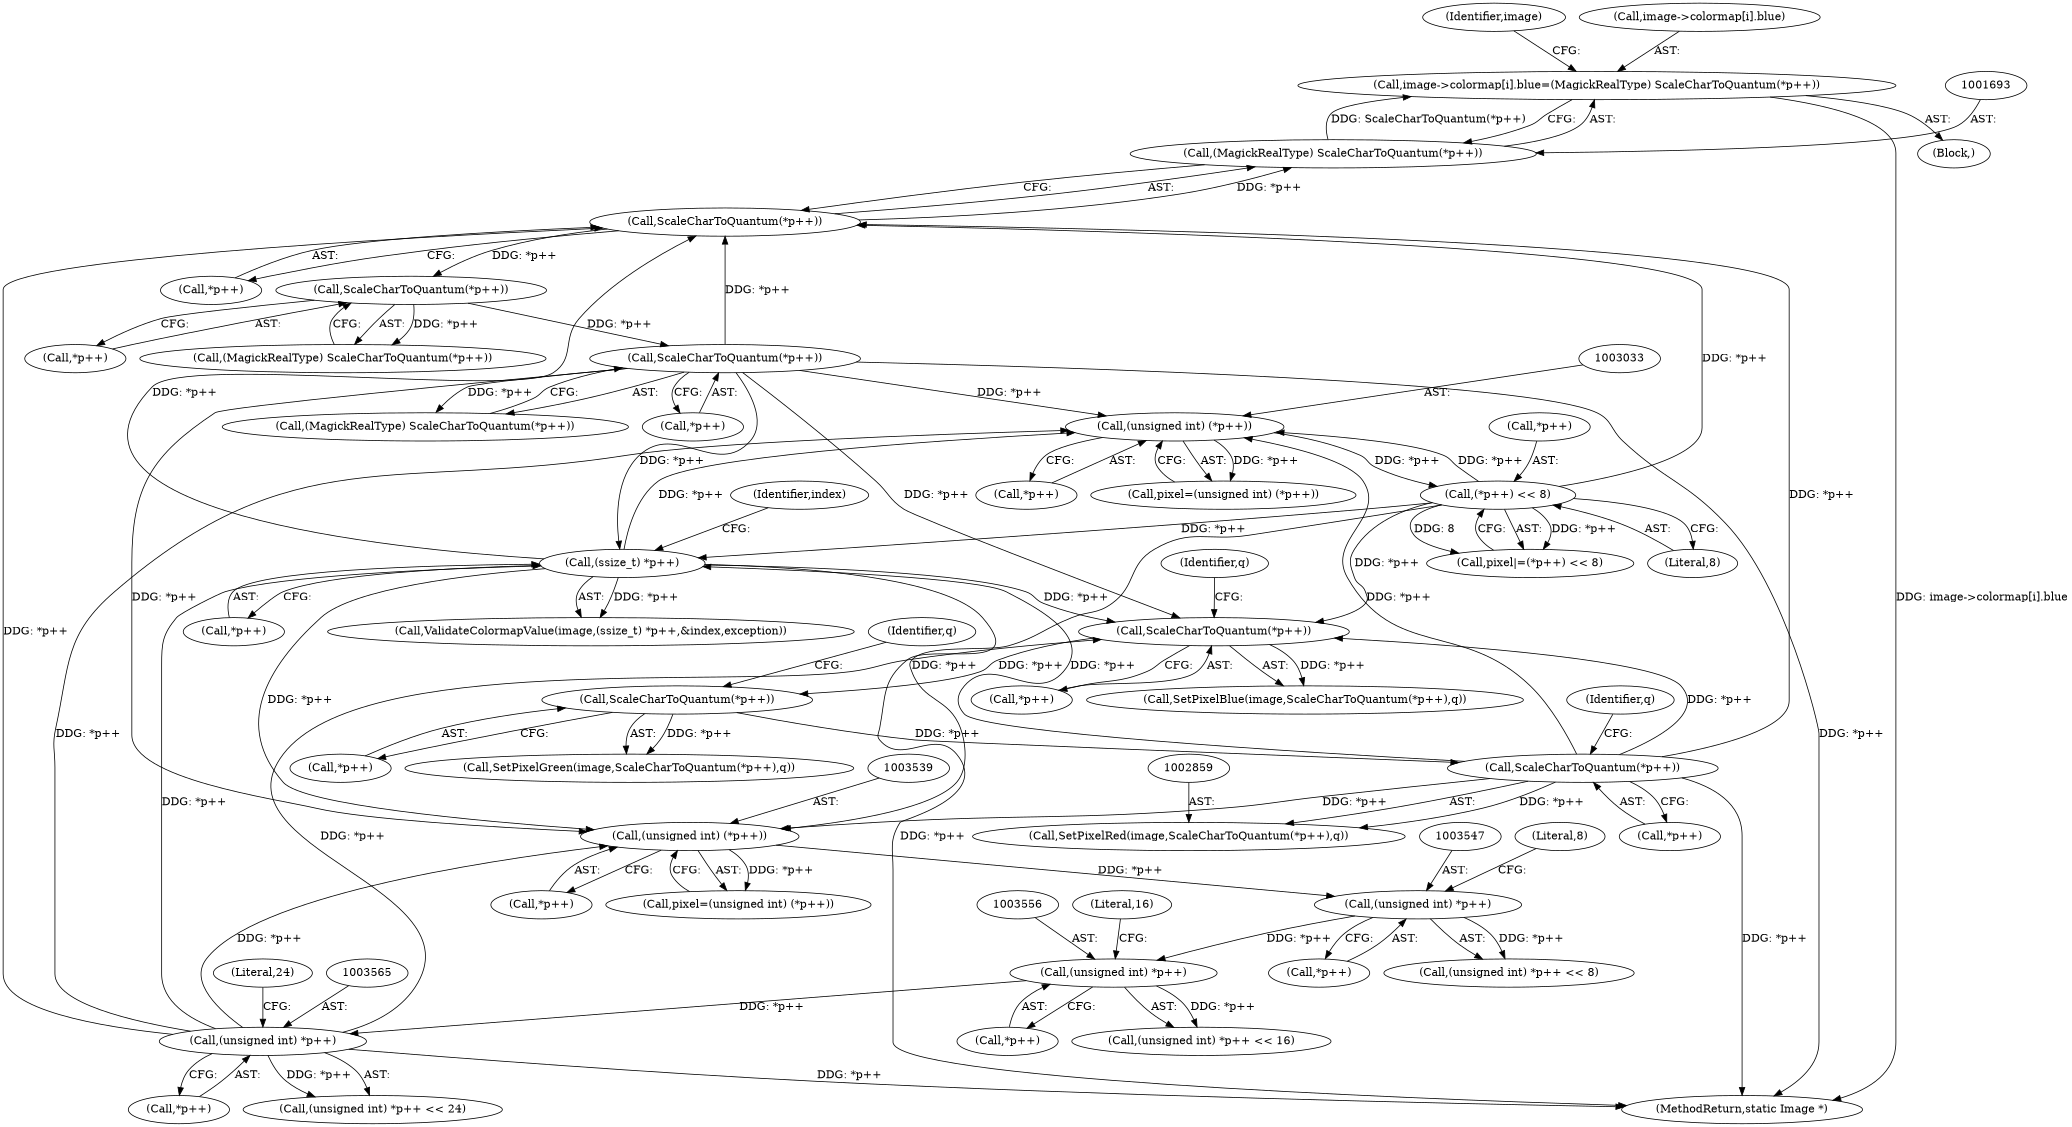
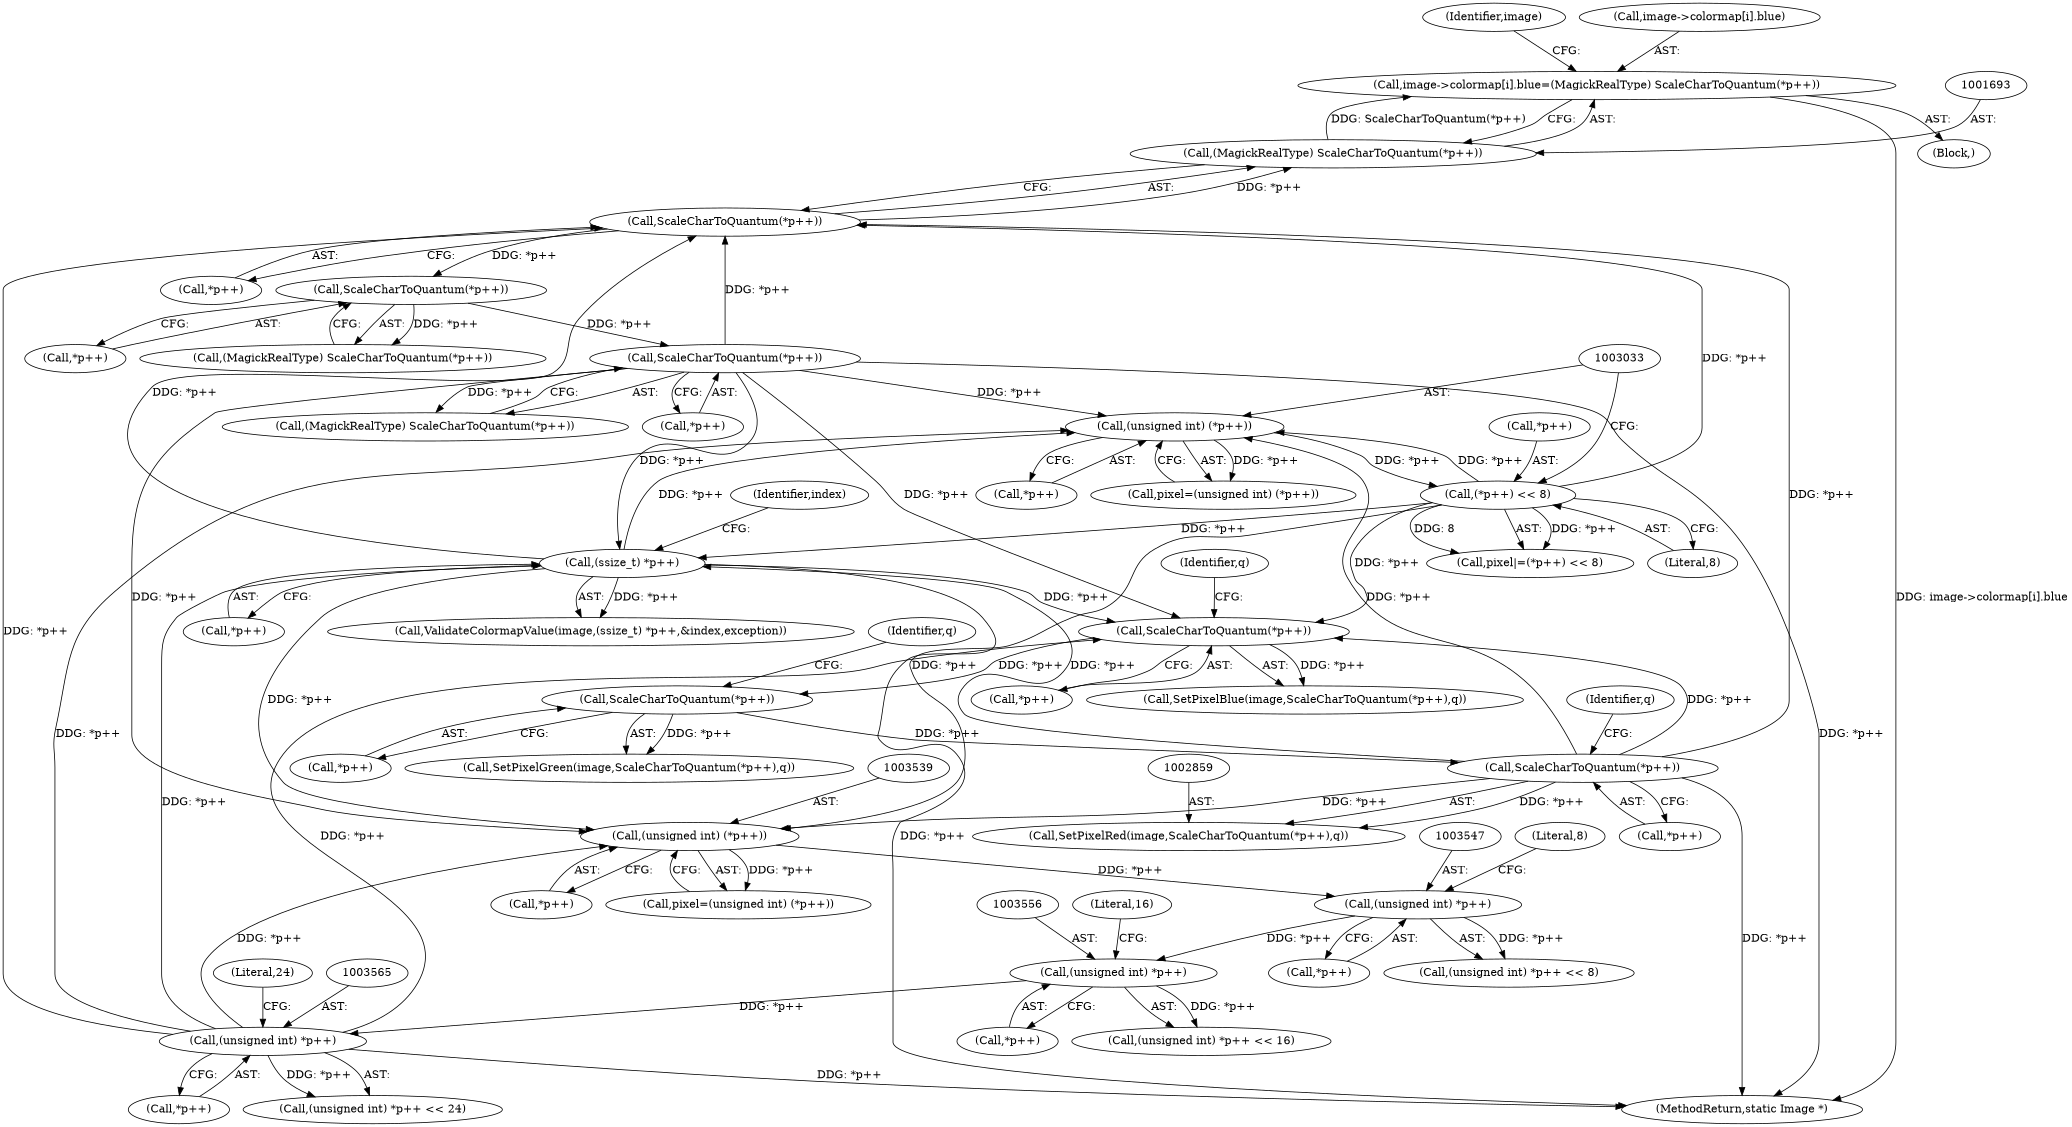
(1478, 536) -> (1599, 438)
